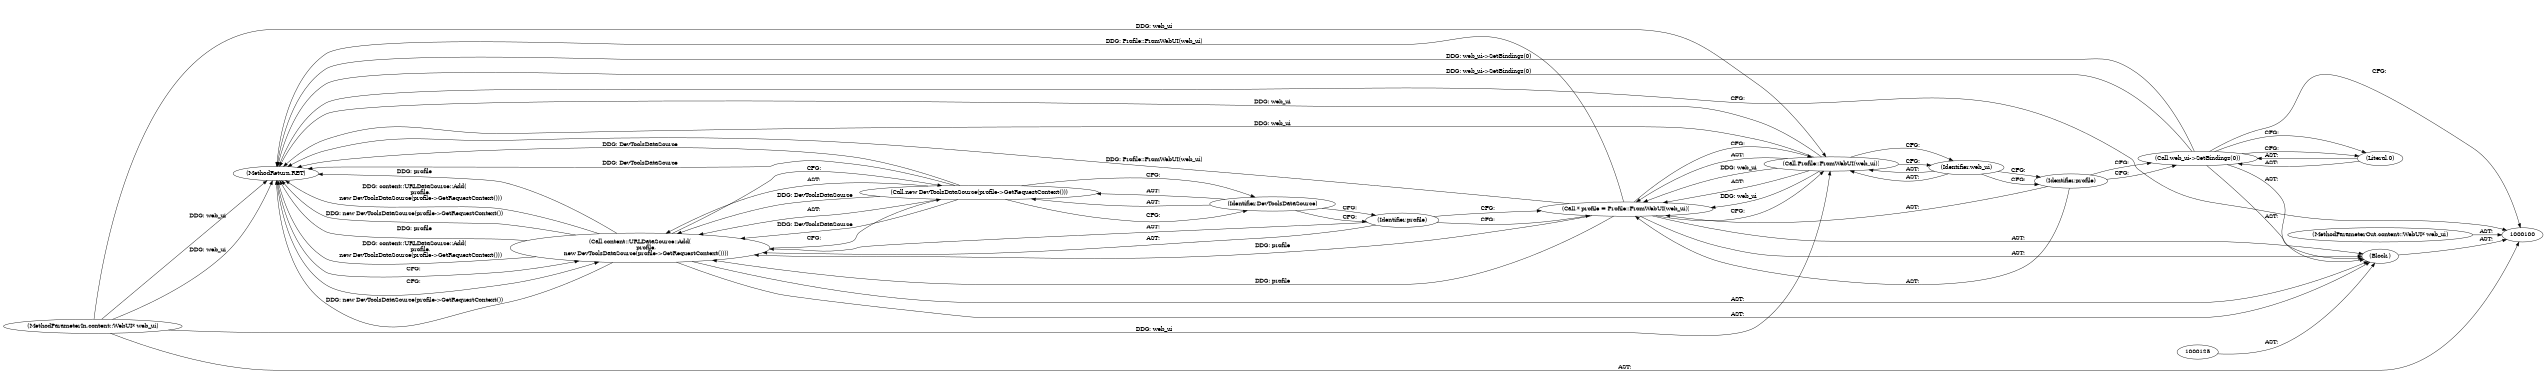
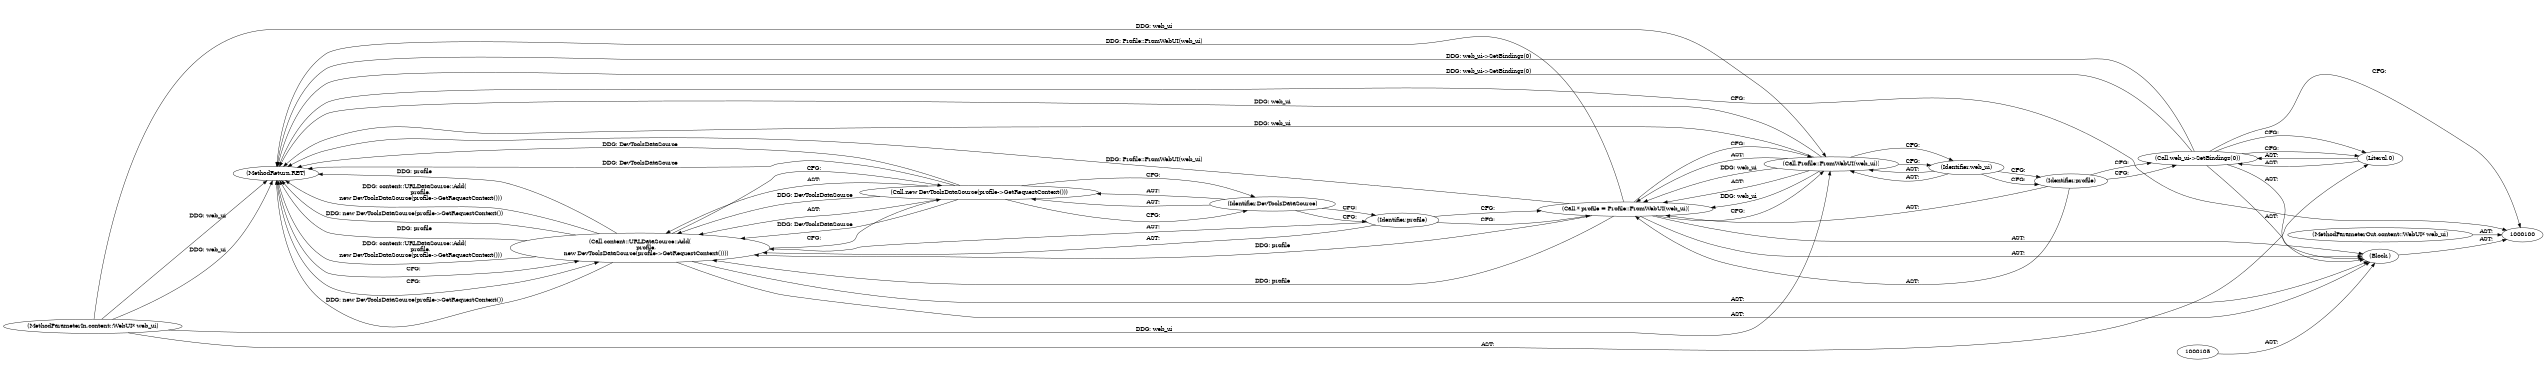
(2198, 352) -> (2198, 352)
(1340, 370) -> (1274, 348)
